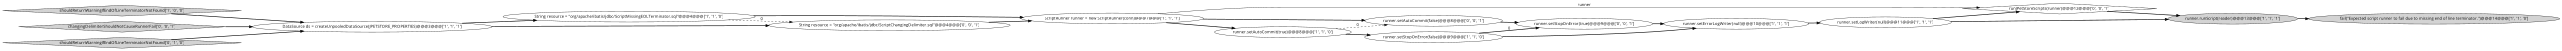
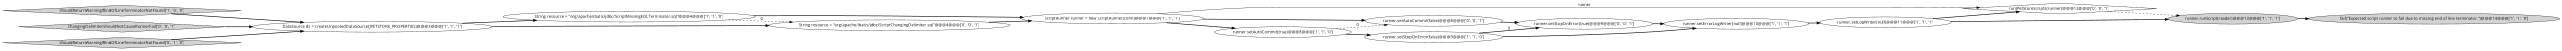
(2142, 13) -> (2142, 13)
